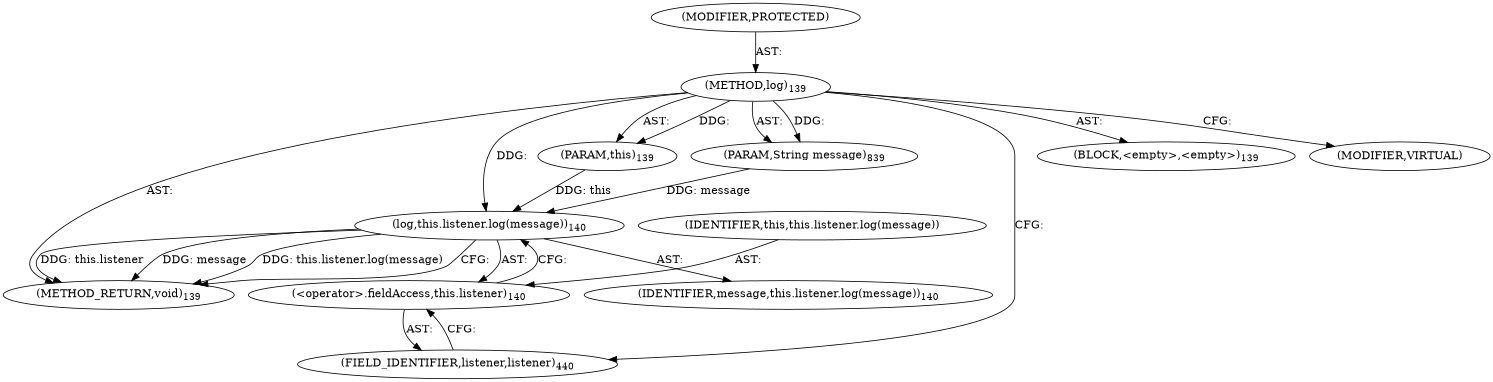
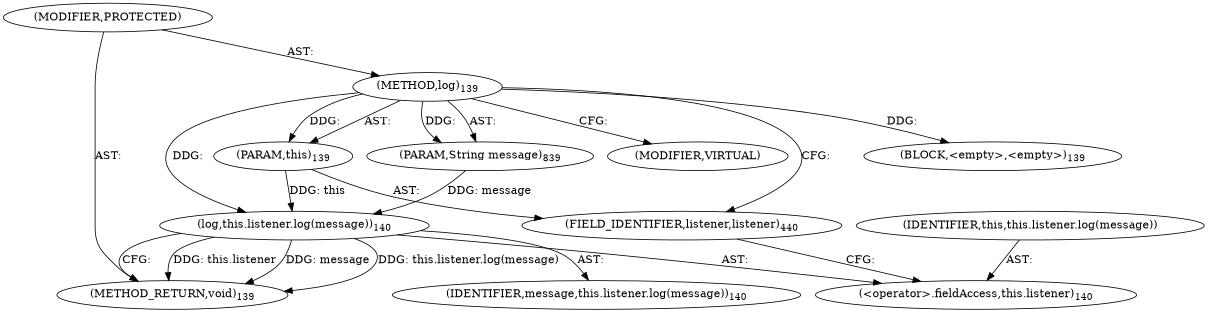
(1091, 122) -> (904, 122)
(332, 139) -> (95, 161)
(529, 271) -> none
(404, 329) -> (427, 204)
